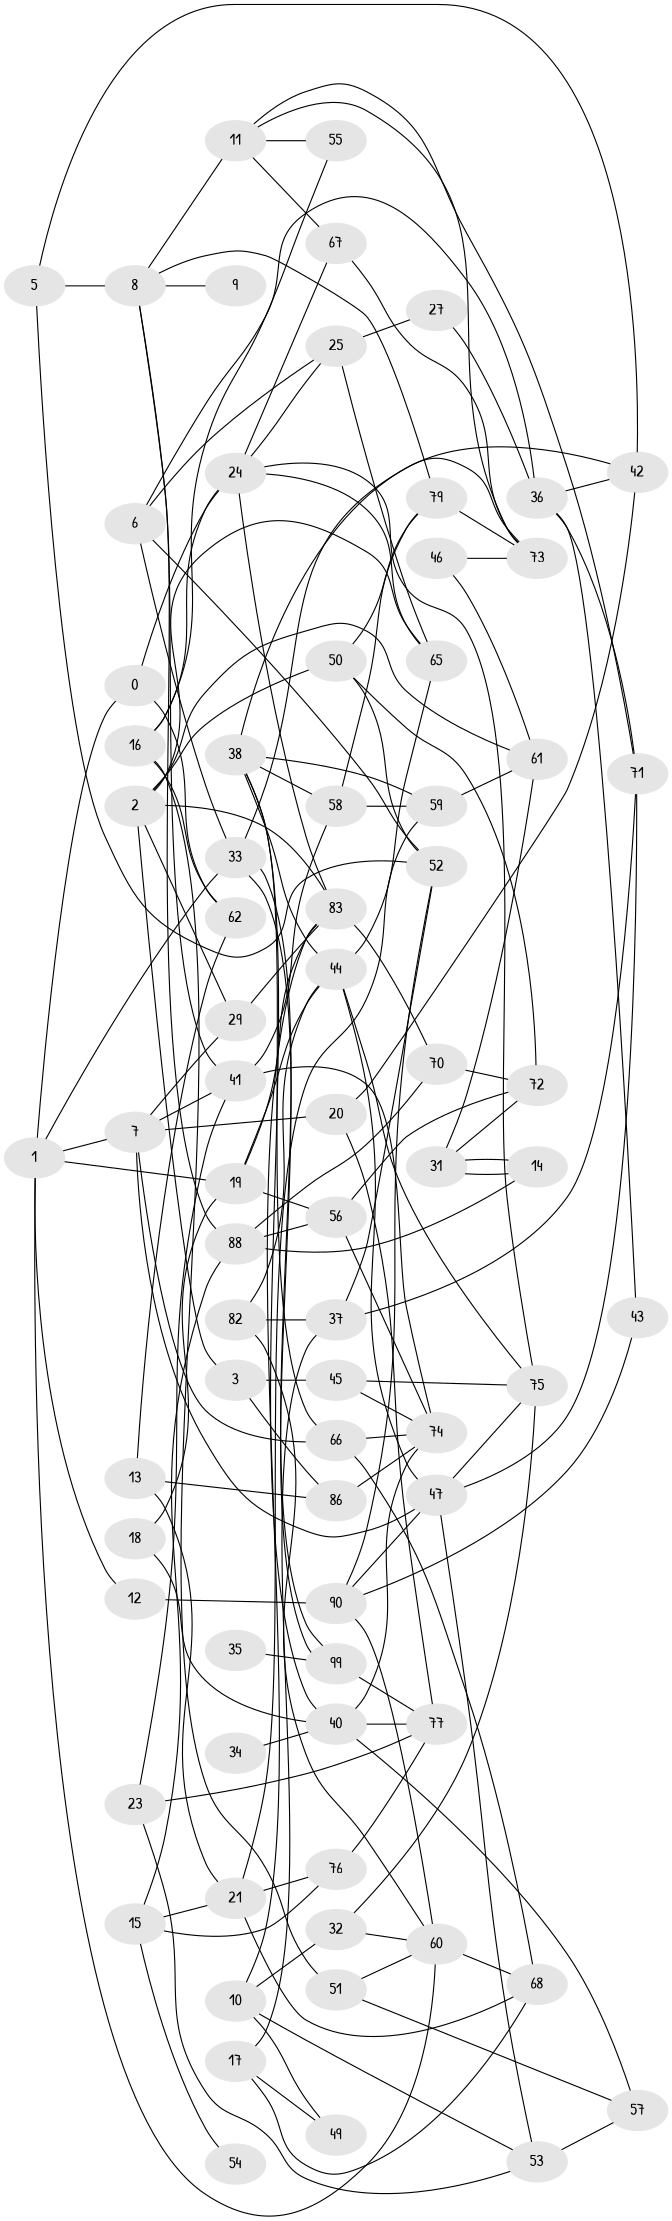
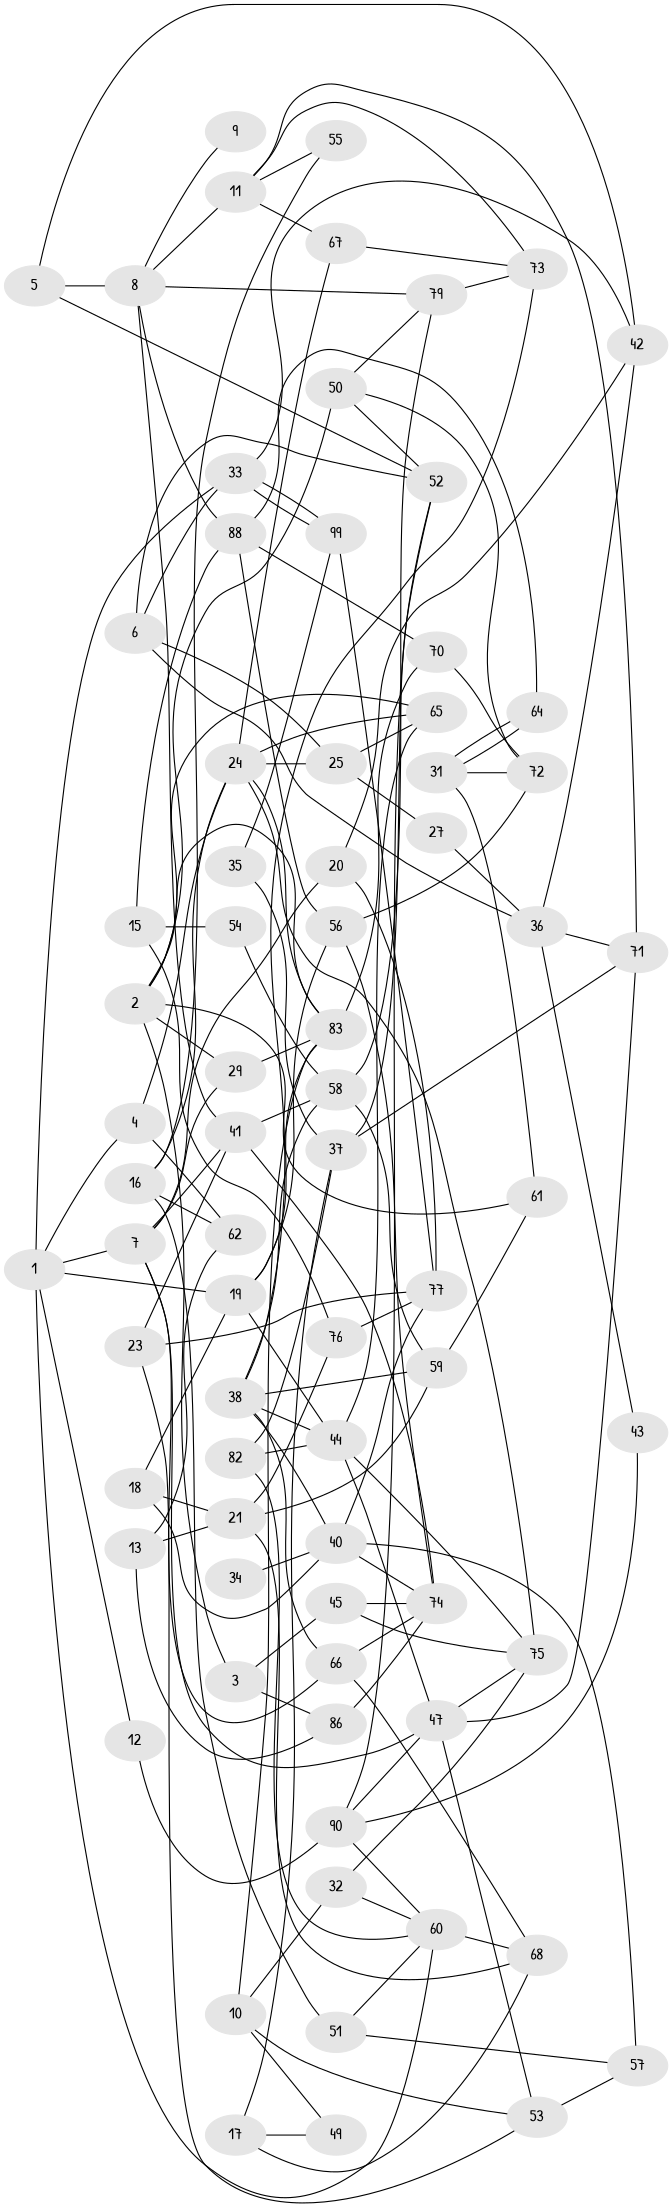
(437, 558) -> none
(135, 686) -> (135, 1123)
none -> (267, 993)
none -> (286, 1008)
(537, 1167) -> (537, 712)
(185, 1911) -> (180, 1502)
